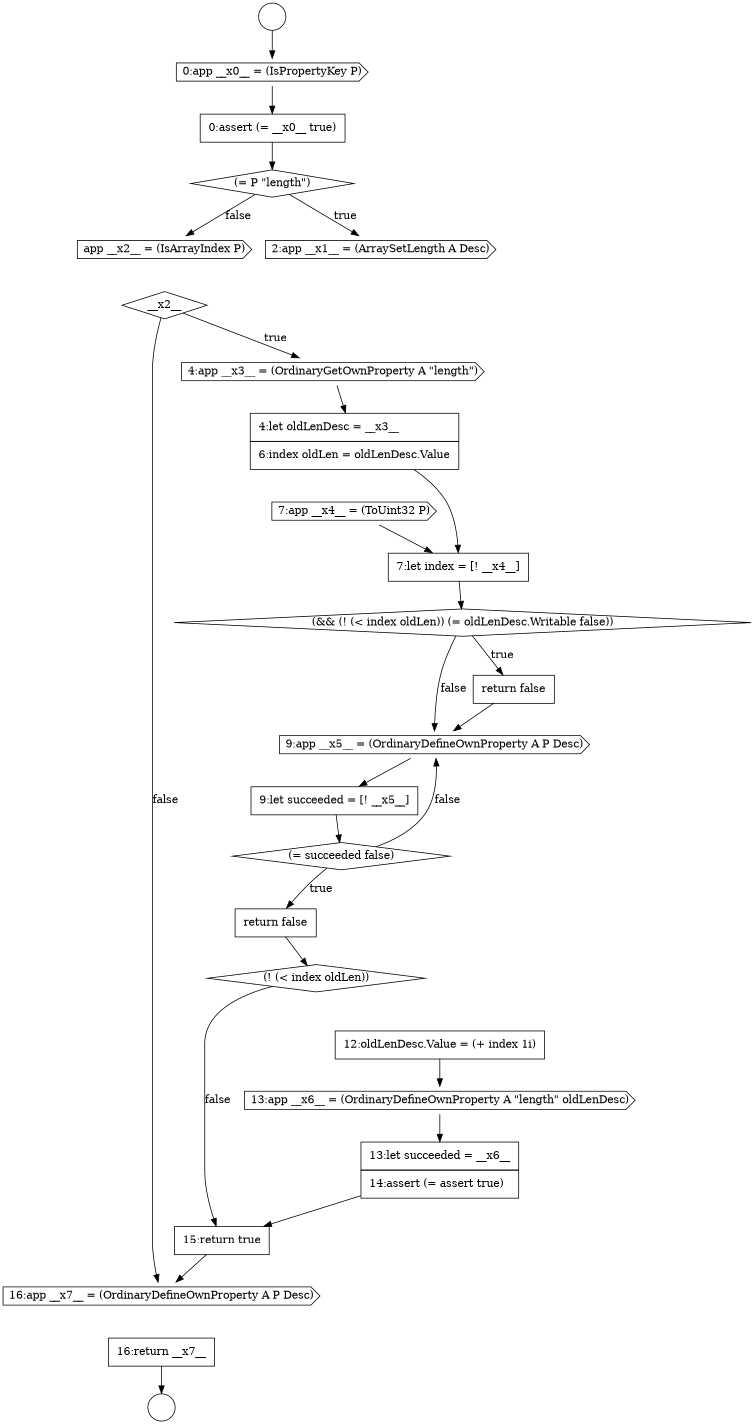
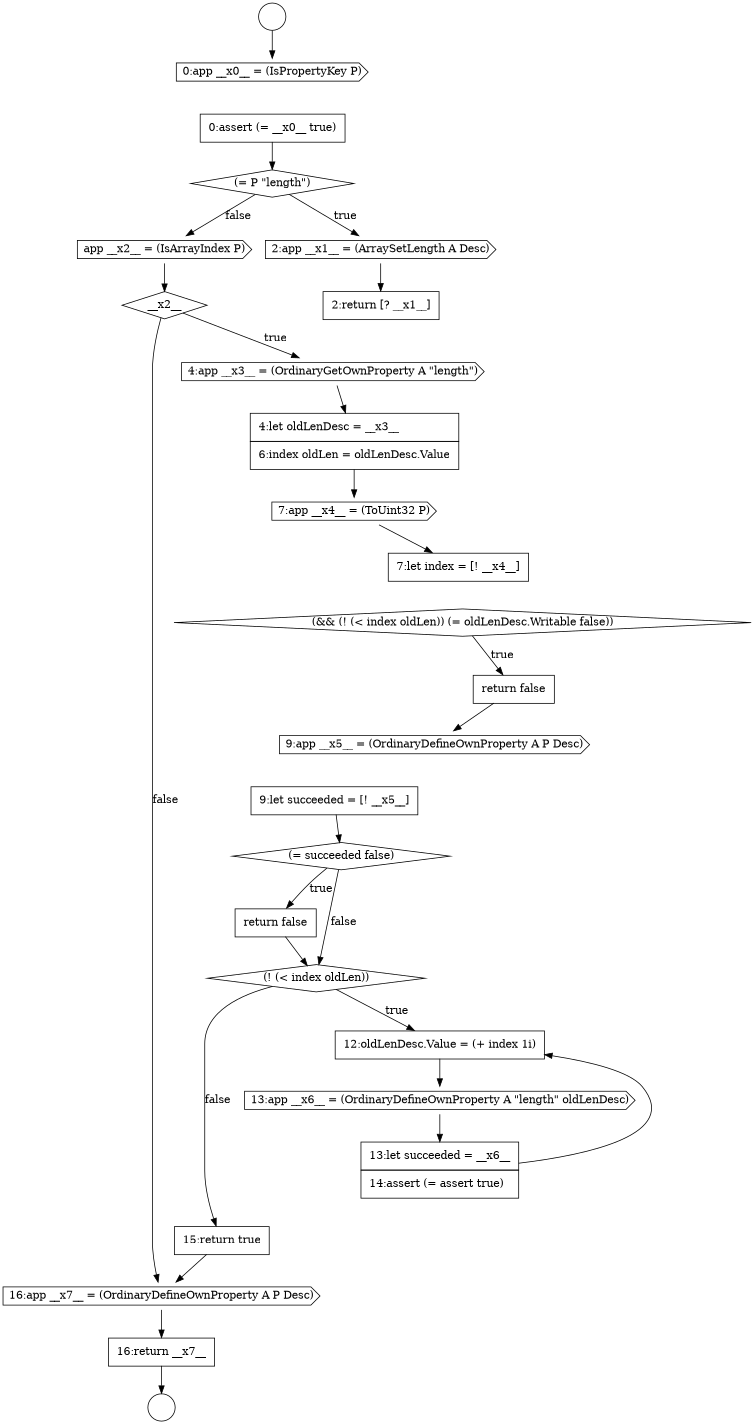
(272, 96) -> none
none -> (165, 274)
none -> (381, 305)
(446, 501) -> (354, 480)
(460, 591) -> none
(440, 678) -> none
(388, 770) -> none
(422, 818) -> (330, 913)
none -> (372, 1008)
(316, 1210) -> (645, 1122)
none -> (162, 1320)
